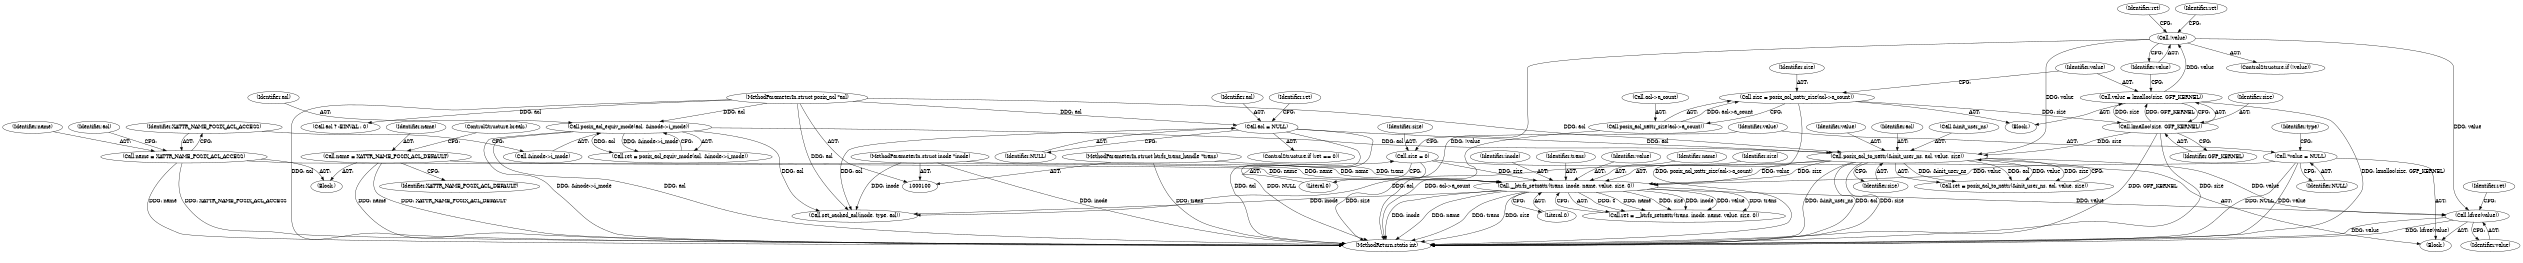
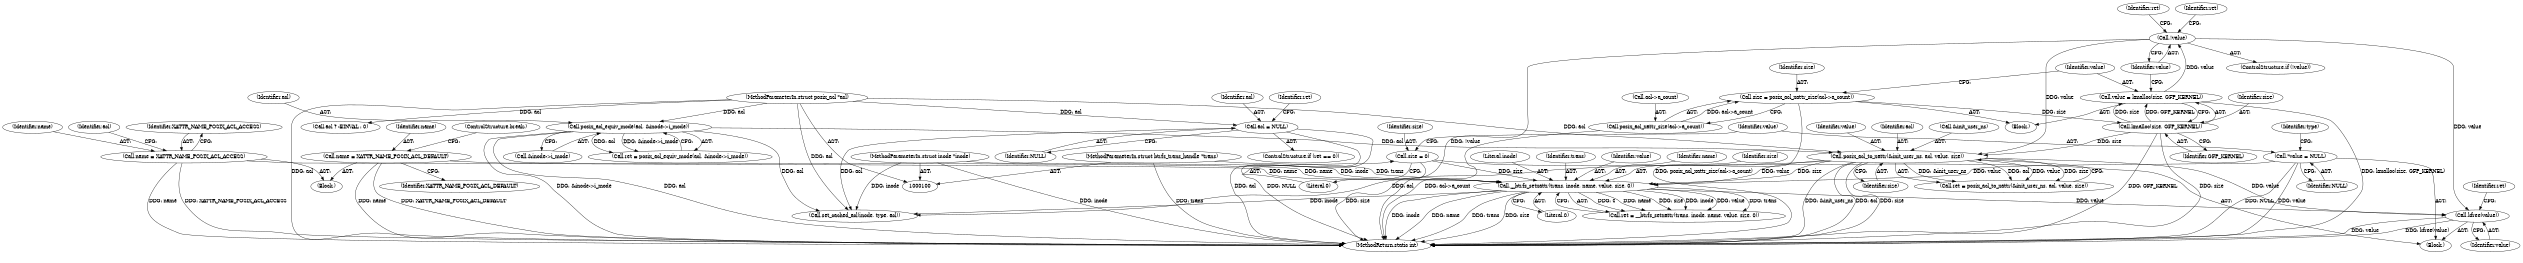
(392, 134) -> (550, 136)
(1561, 141) -> none
(1500, 157) -> (1500, 157)
(1355, 172) -> (1355, 172)
